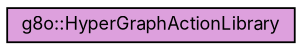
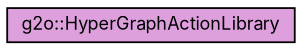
(151, 25) -> (151, 25)
